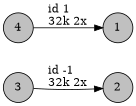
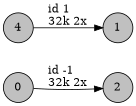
(18, 88) -> (18, 88)
